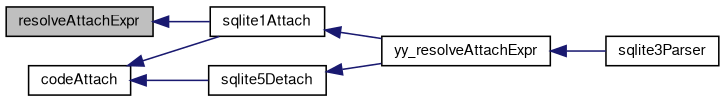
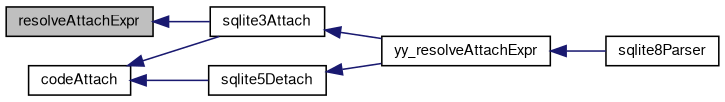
(267, 22) -> (267, 22)
(662, 51) -> (662, 51)
